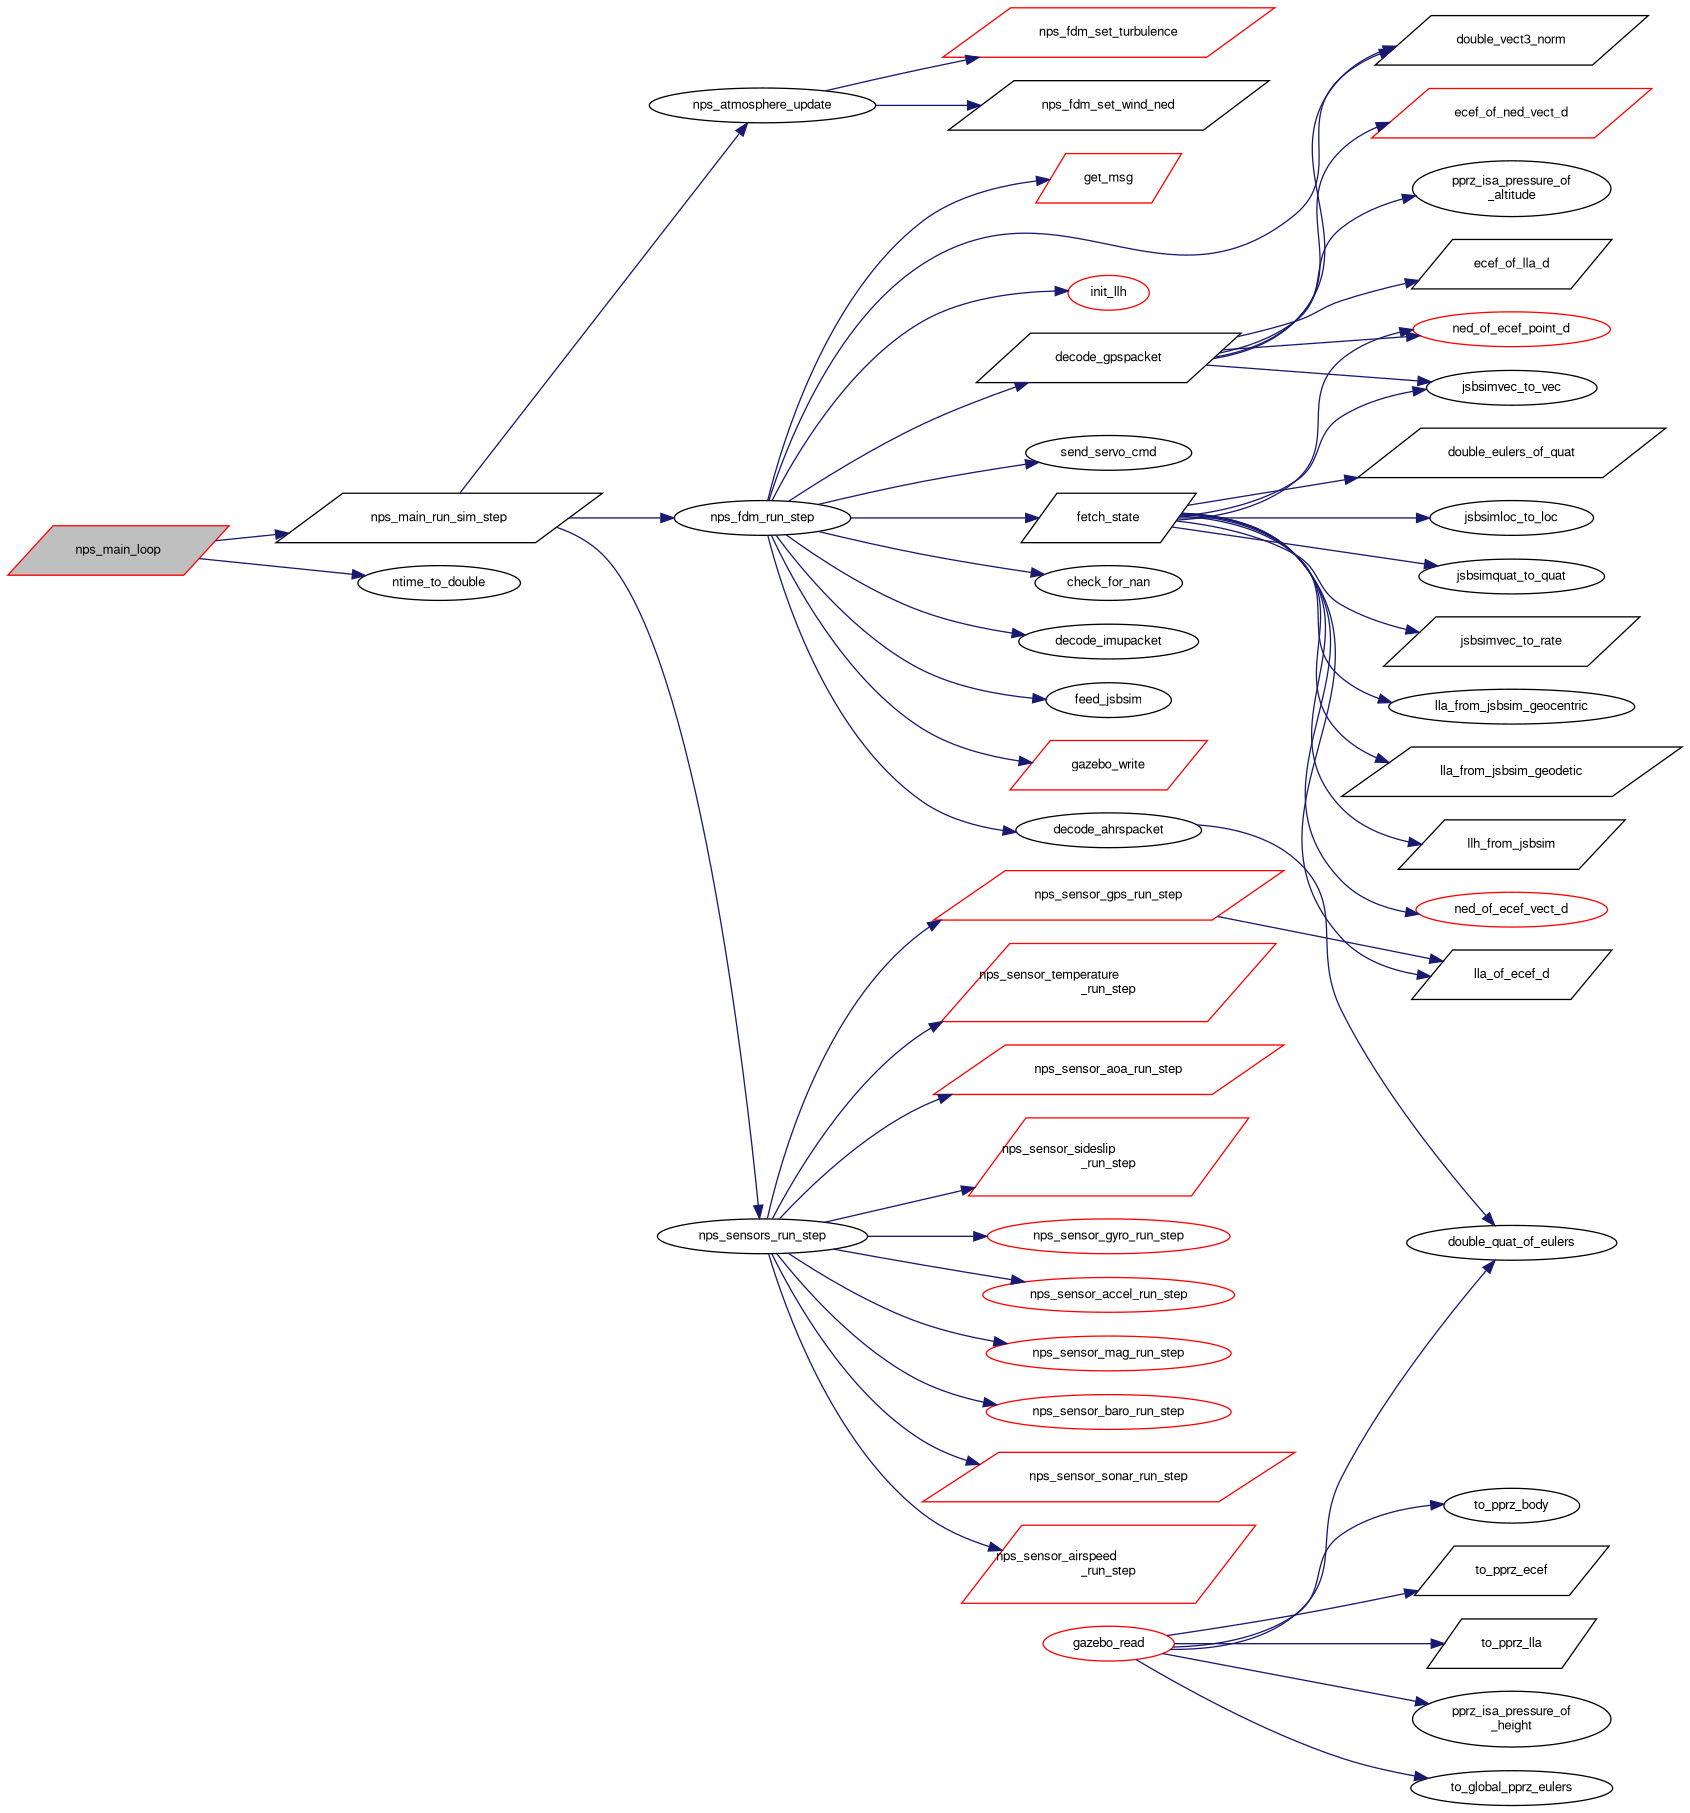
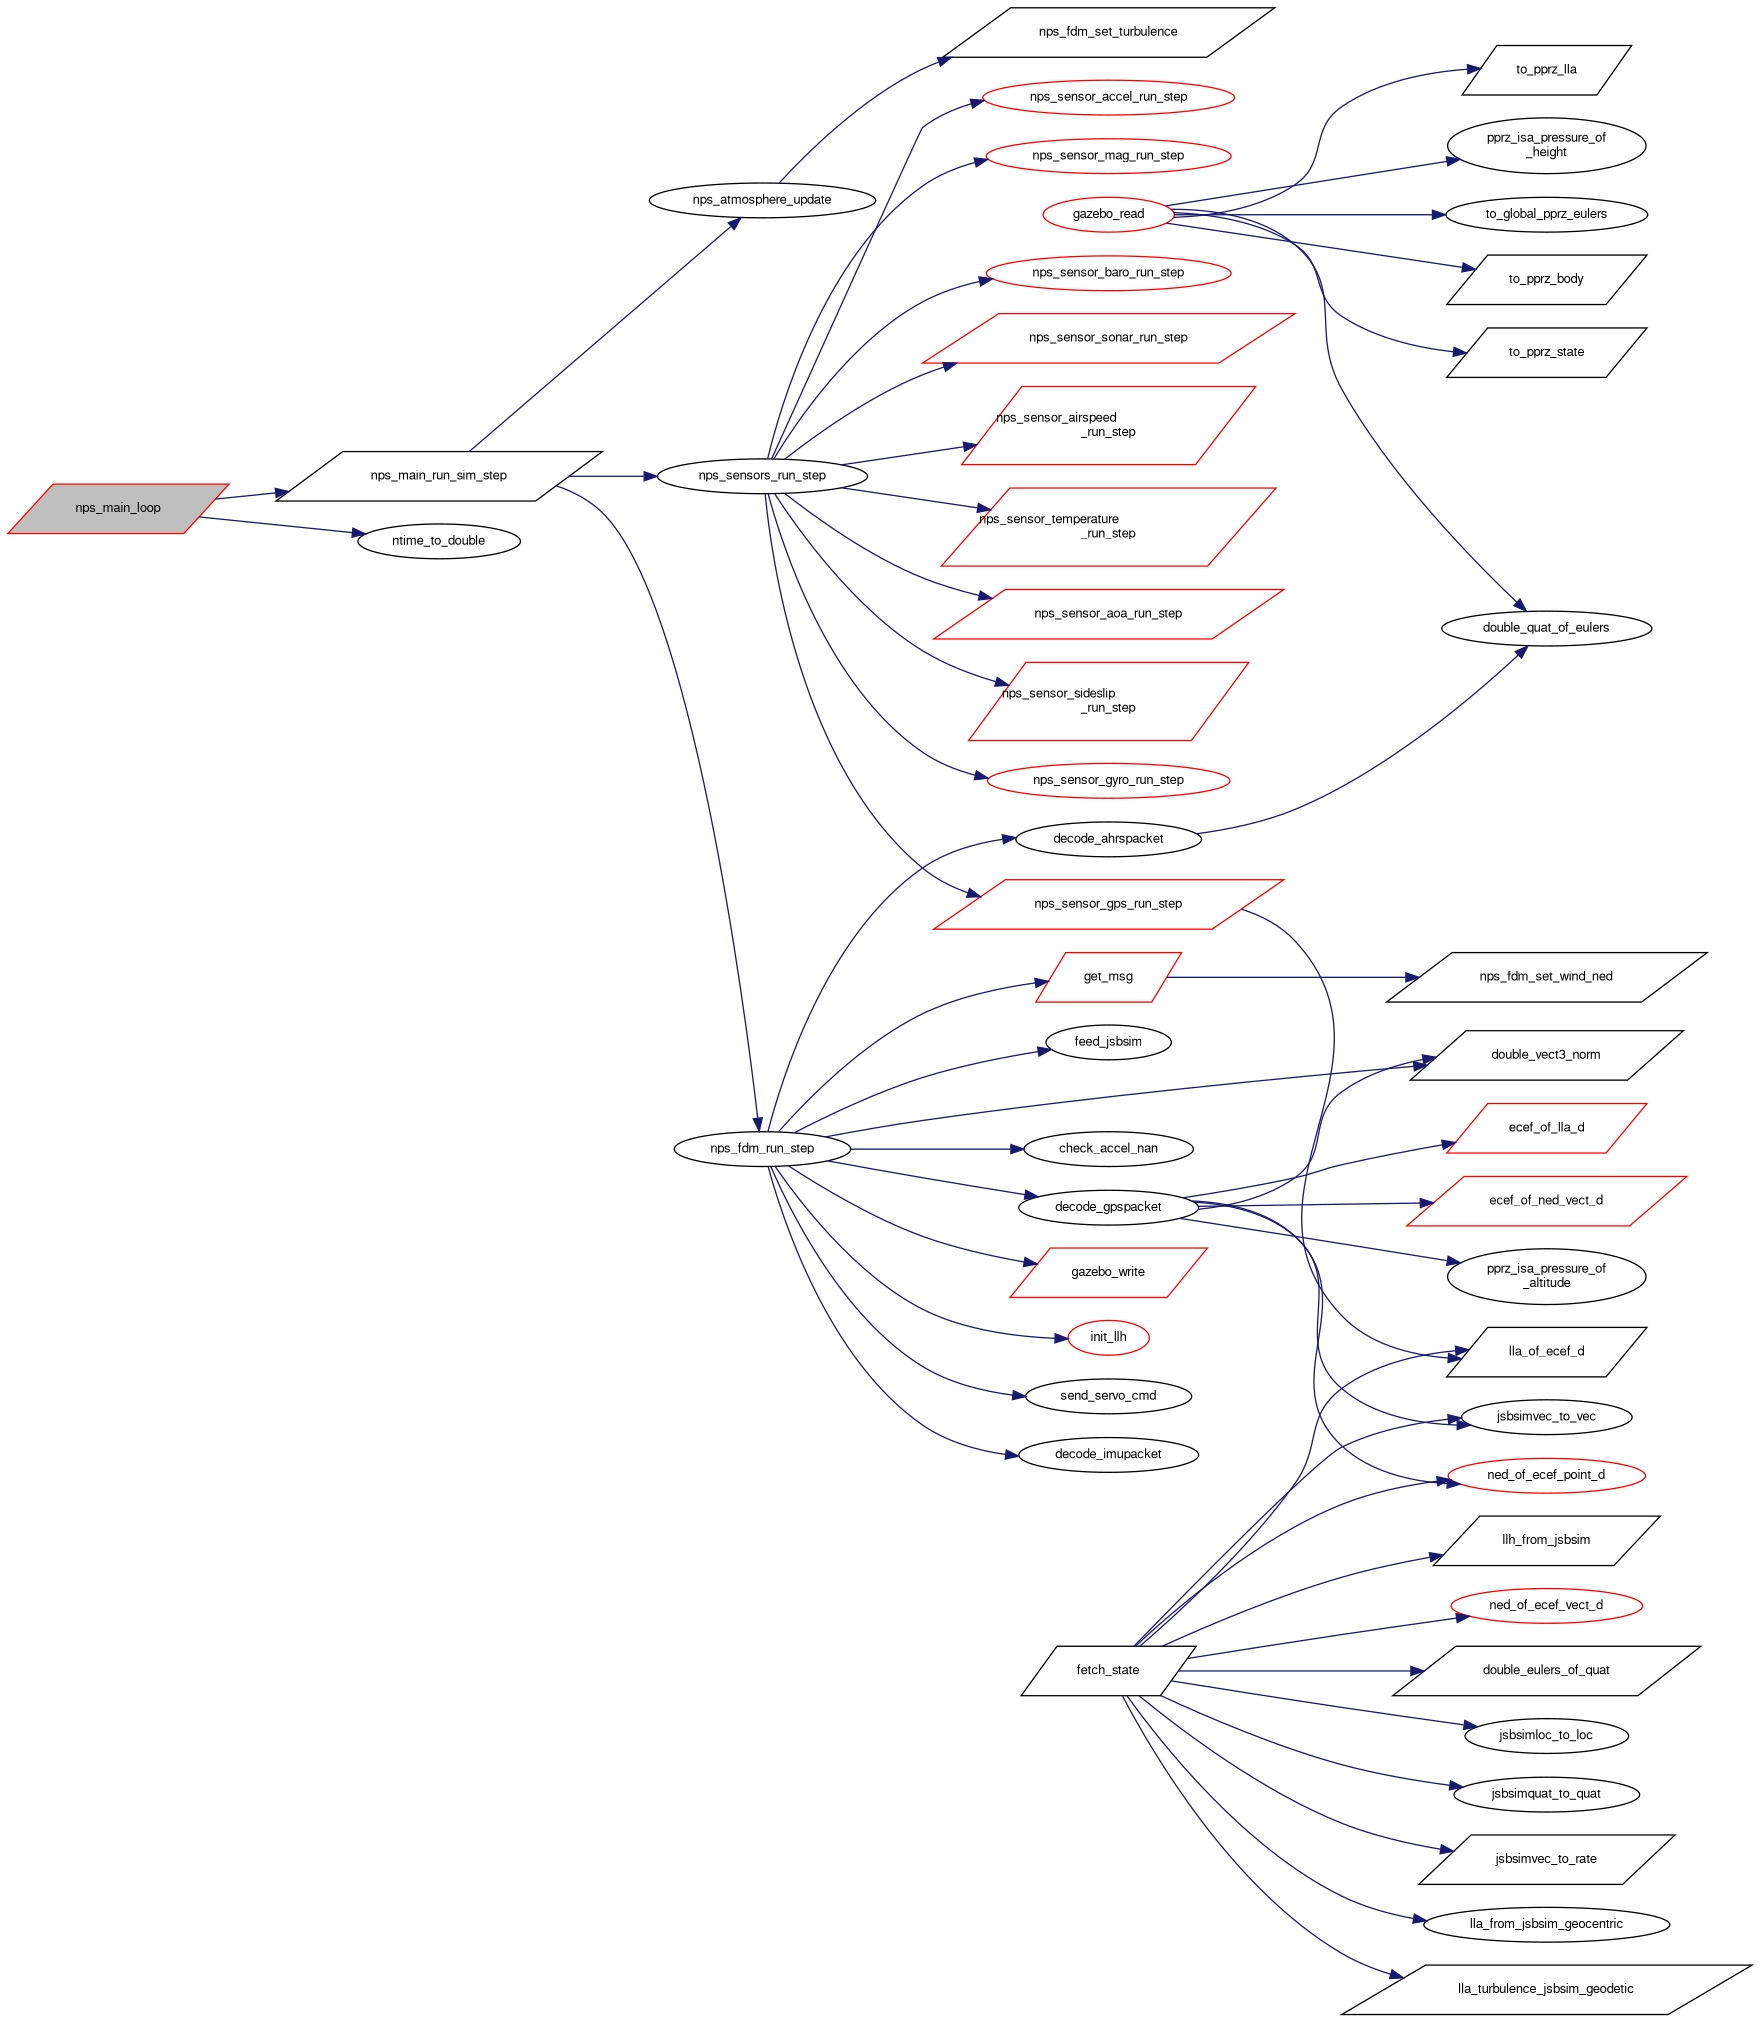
(1109, 33) -> (1109, 33)
(922, 105) -> (1286, 977)
(1512, 264) -> (1547, 1128)
(1109, 358) -> (1109, 1208)
(938, 518) -> none
(1109, 583) -> (1109, 1149)
(1512, 772) -> (1547, 1990)
(1512, 1506) -> (1547, 280)
(1512, 1571) -> (1547, 353)
